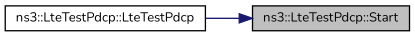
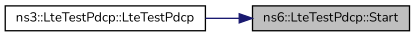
(331, 18) -> (331, 18)
